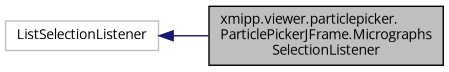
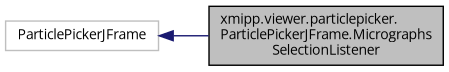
(82, 36) -> (82, 36)
